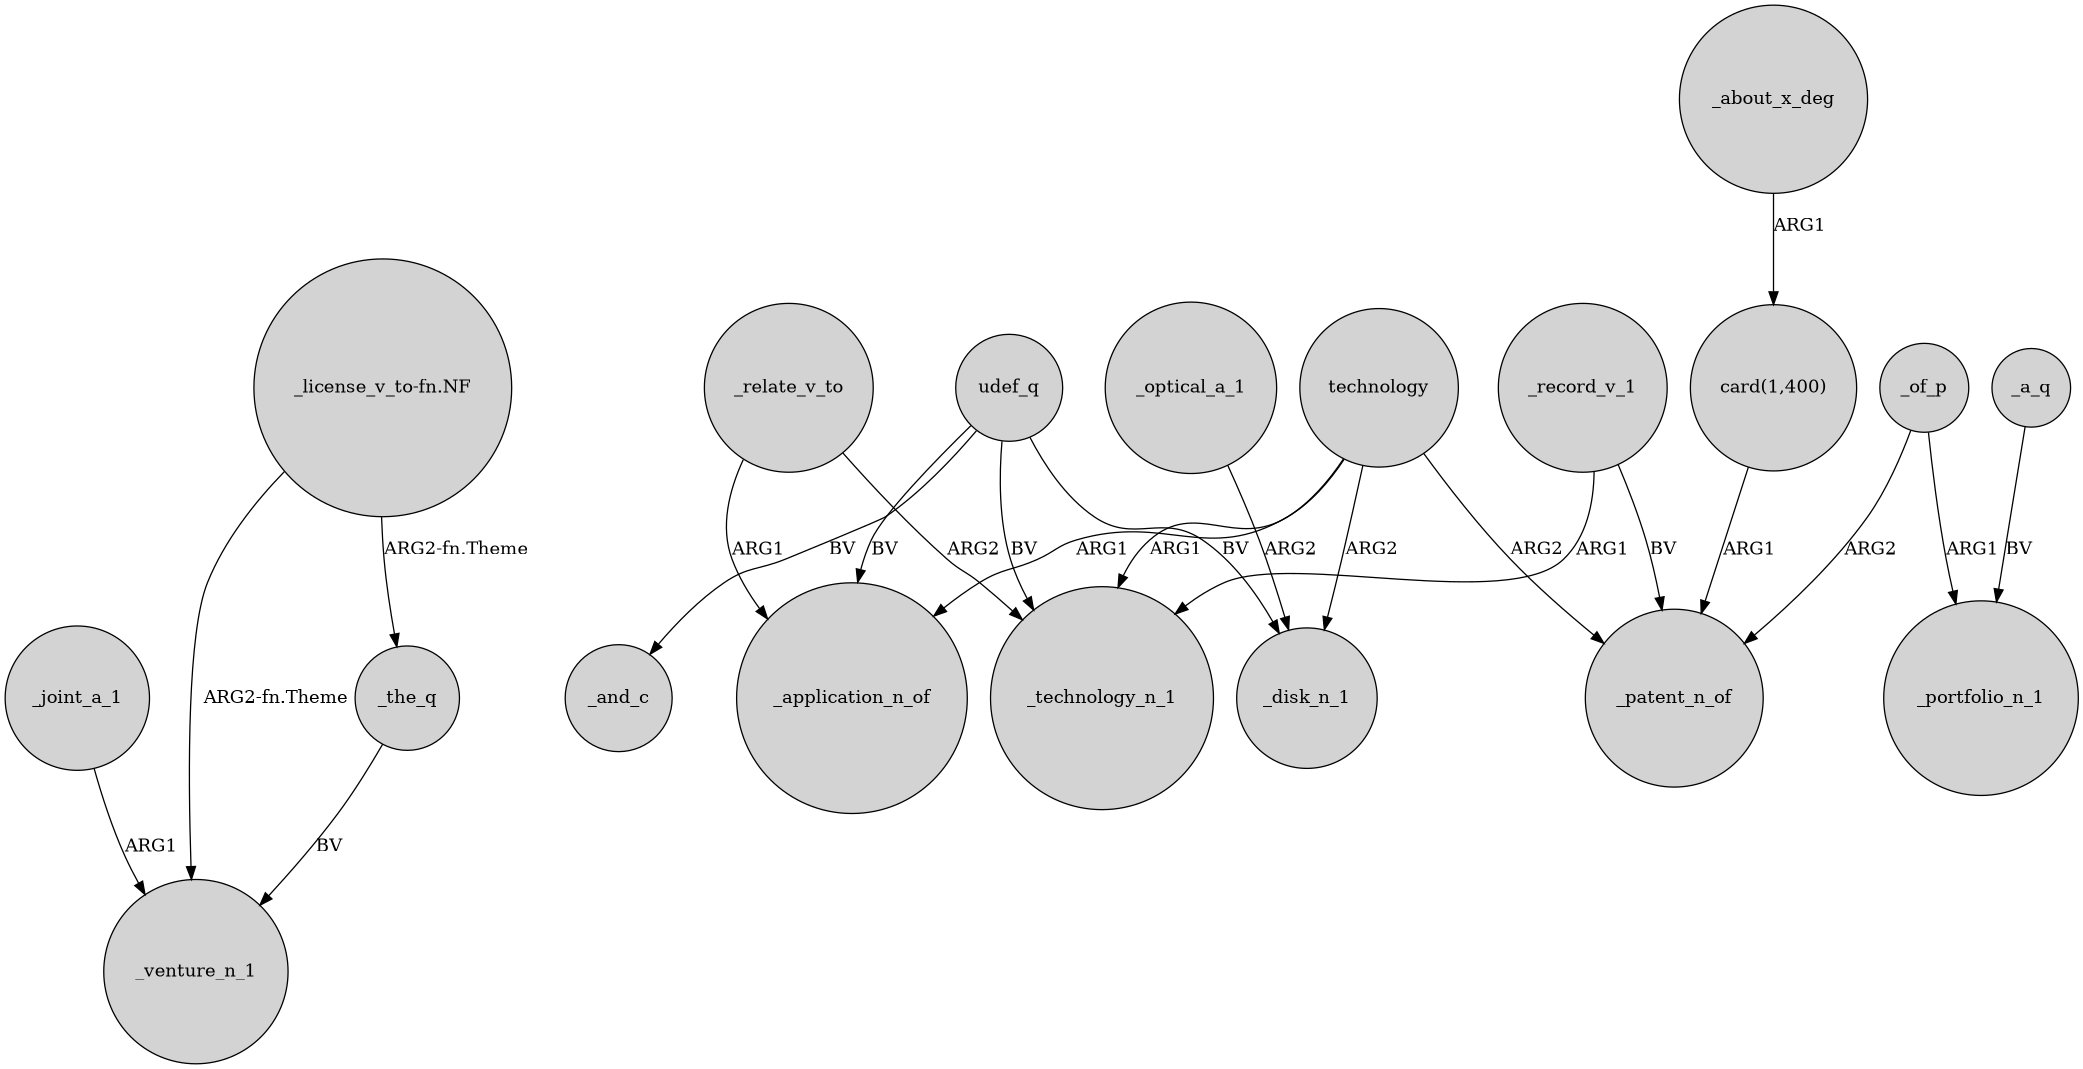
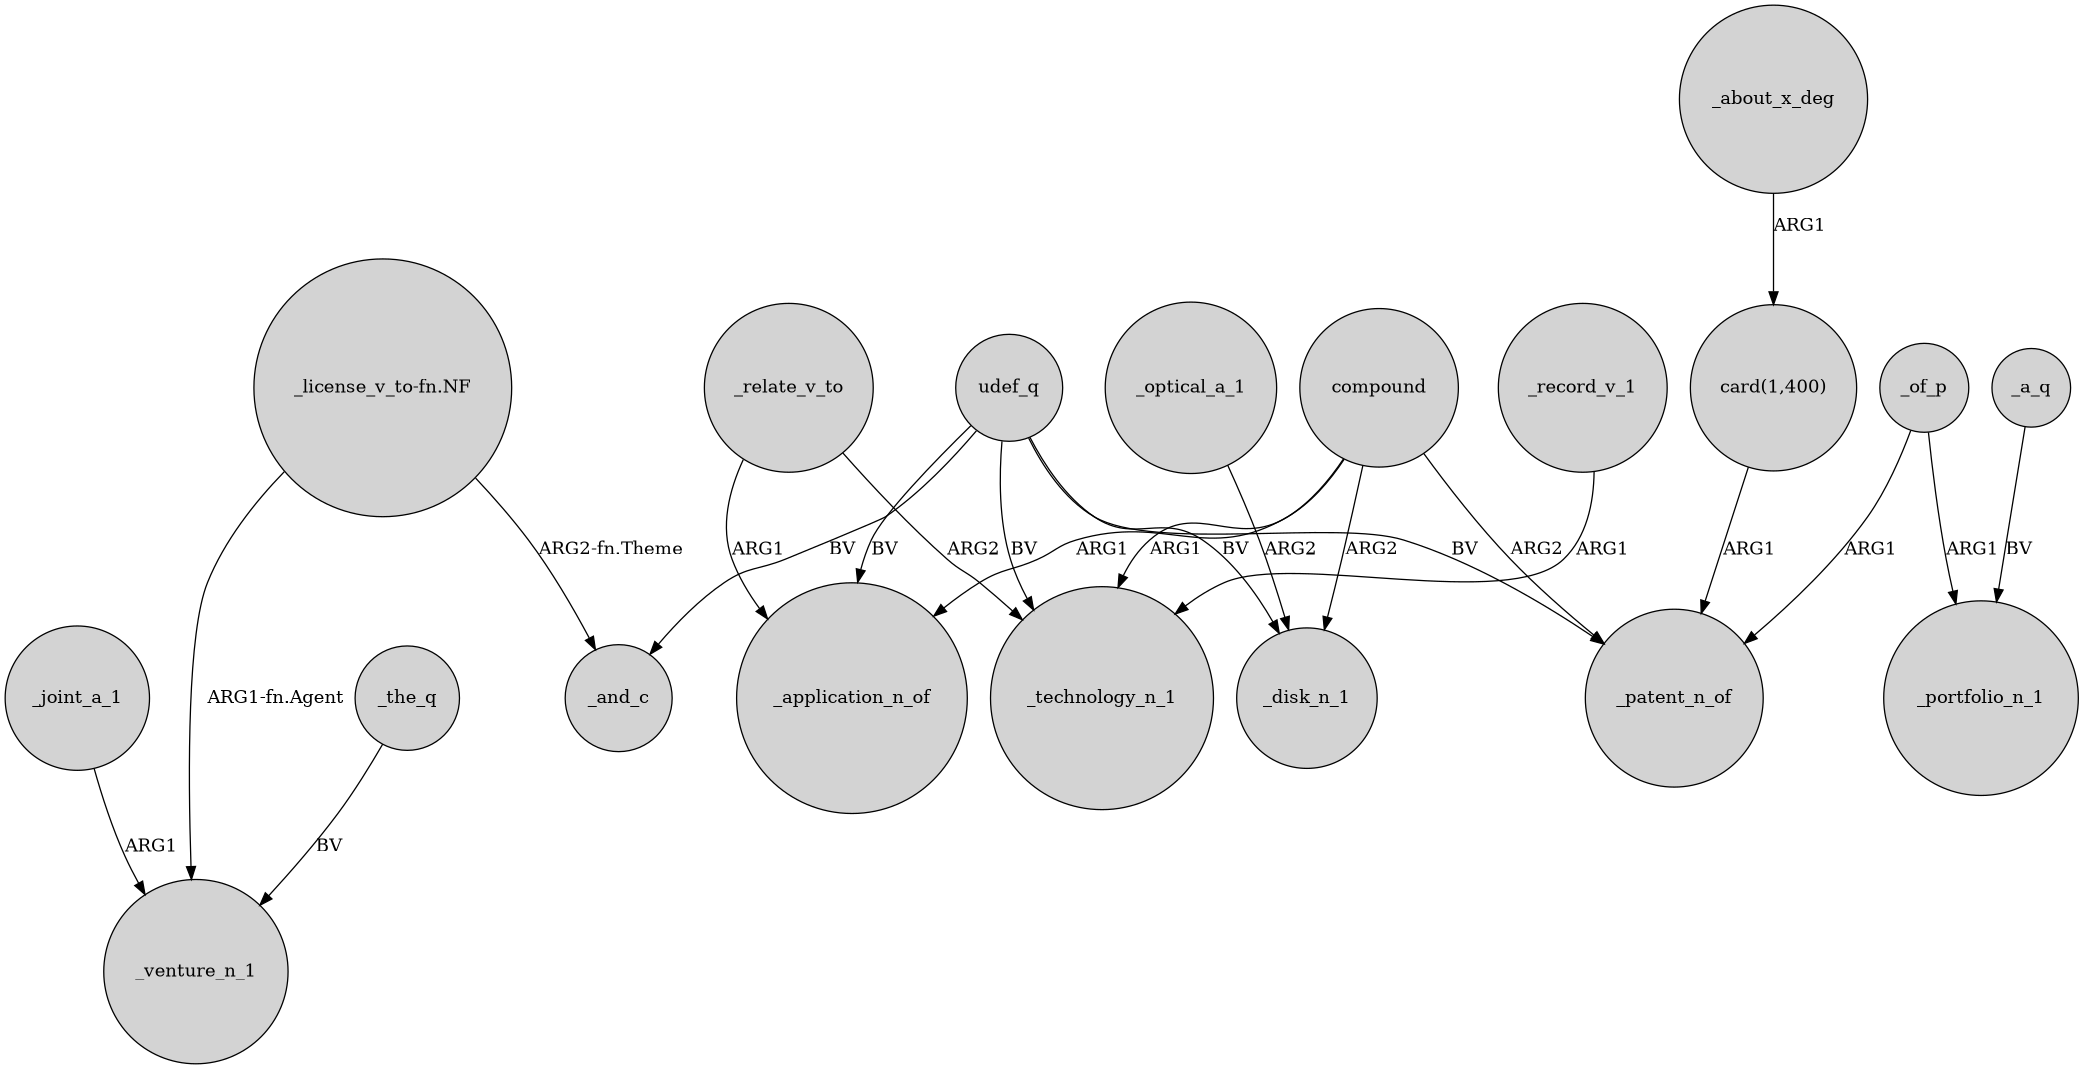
(1379, 388) -> (1379, 388)
(1643, 530) -> (1303, 533)
(1871, 550) -> (1871, 550)
(386, 576) -> (538, 554)
(276, 698) -> (276, 698)
